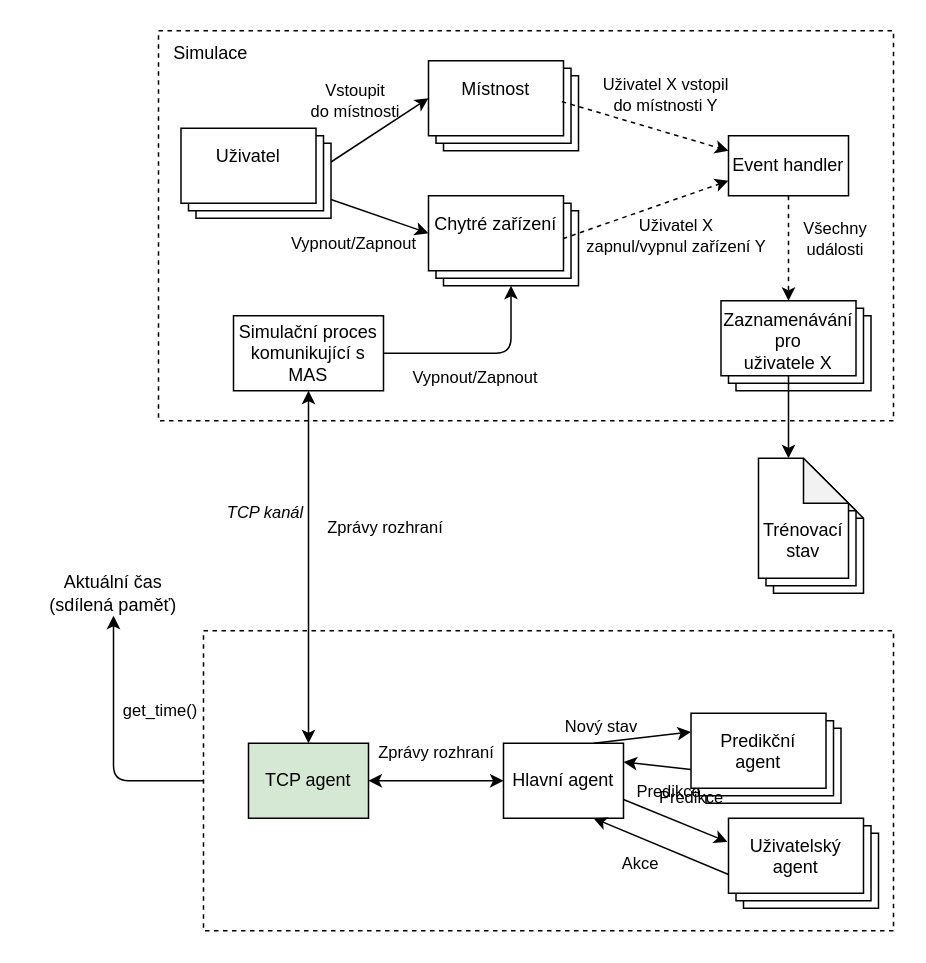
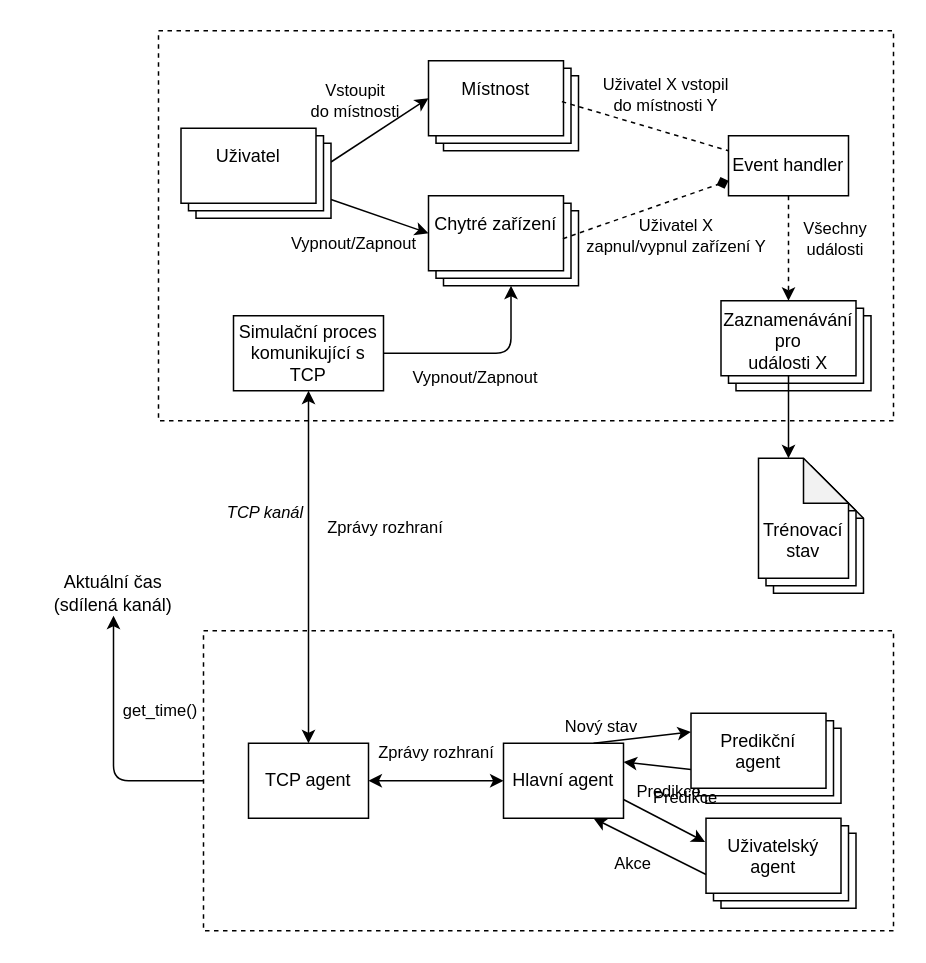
(211, 53) -> none
(717, 147) -> (721, 148)
(717, 185) -> (716, 185)
(788, 342) -> (788, 342)
(308, 353) -> (308, 353)
(113, 593) -> (113, 593)
(308, 781) -> (308, 781)
(803, 863) -> (781, 863)
